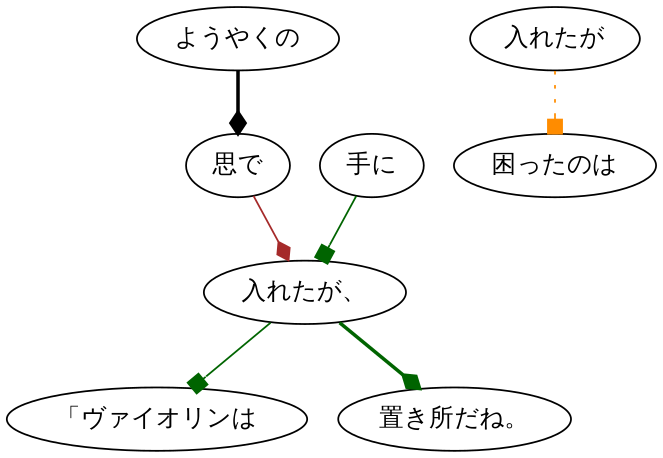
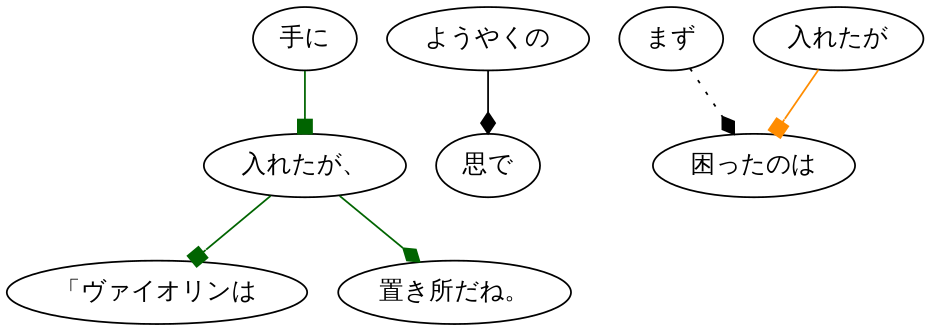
none -> (671, 39)
(238, 92) -> (488, 92)
(555, 94) -> (802, 94)
(266, 219) -> none
(371, 349) -> (371, 222)
